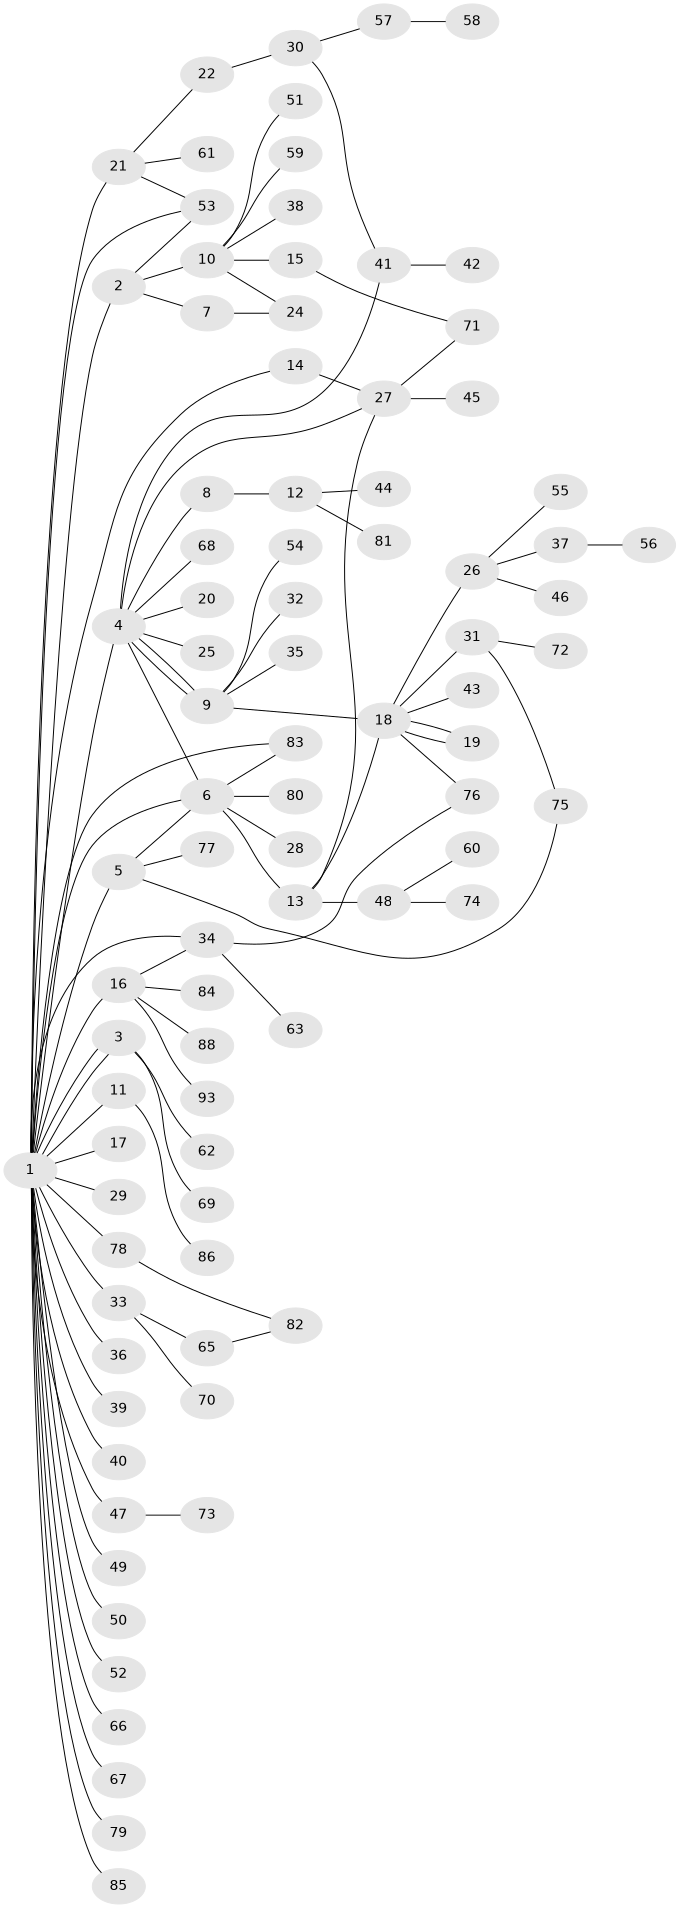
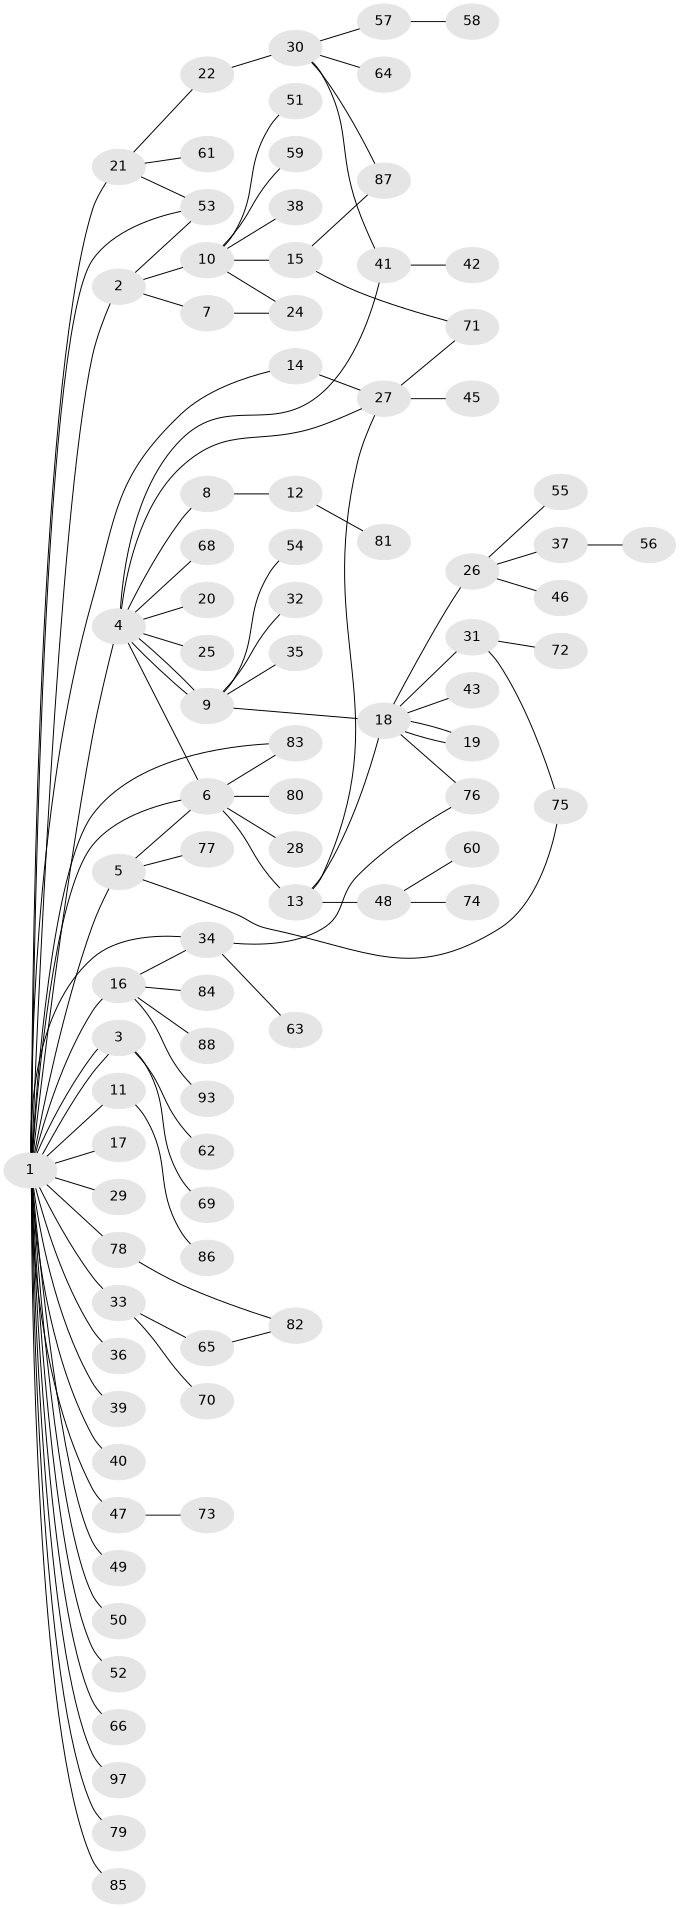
none -> (384, 75)
none -> (384, 181)
(384, 489) -> none
(119, 1780) -> (119, 1780)
